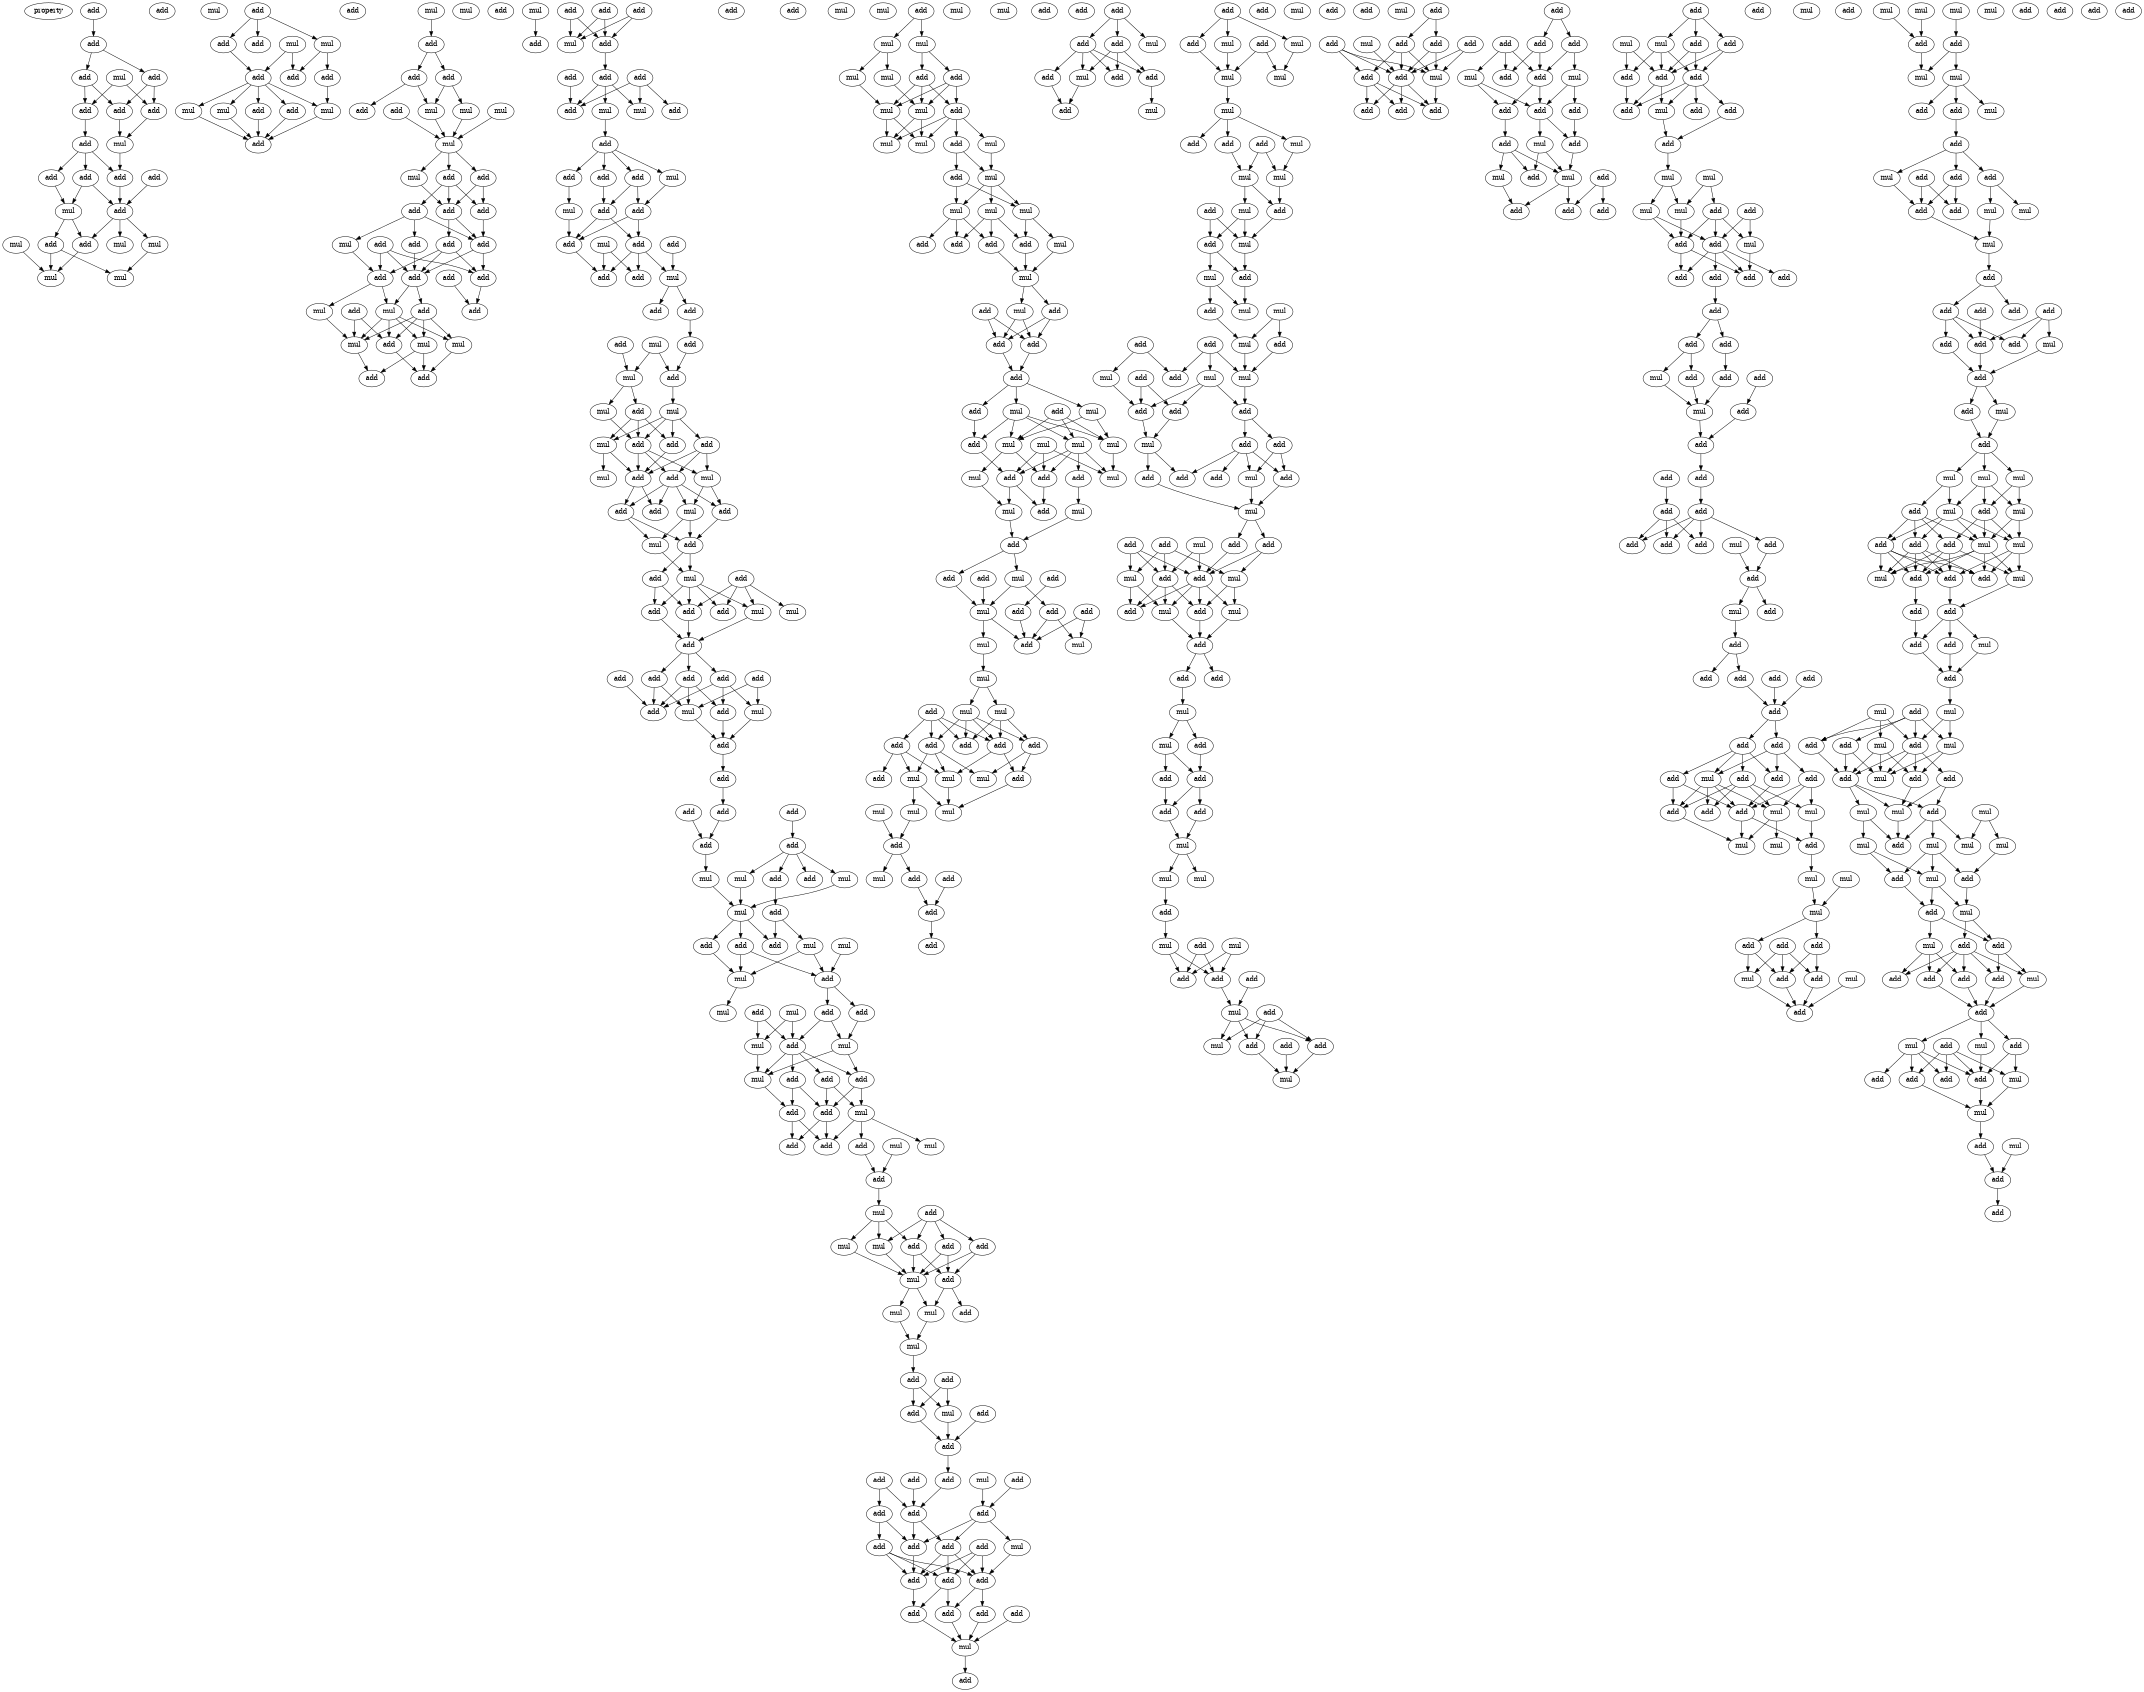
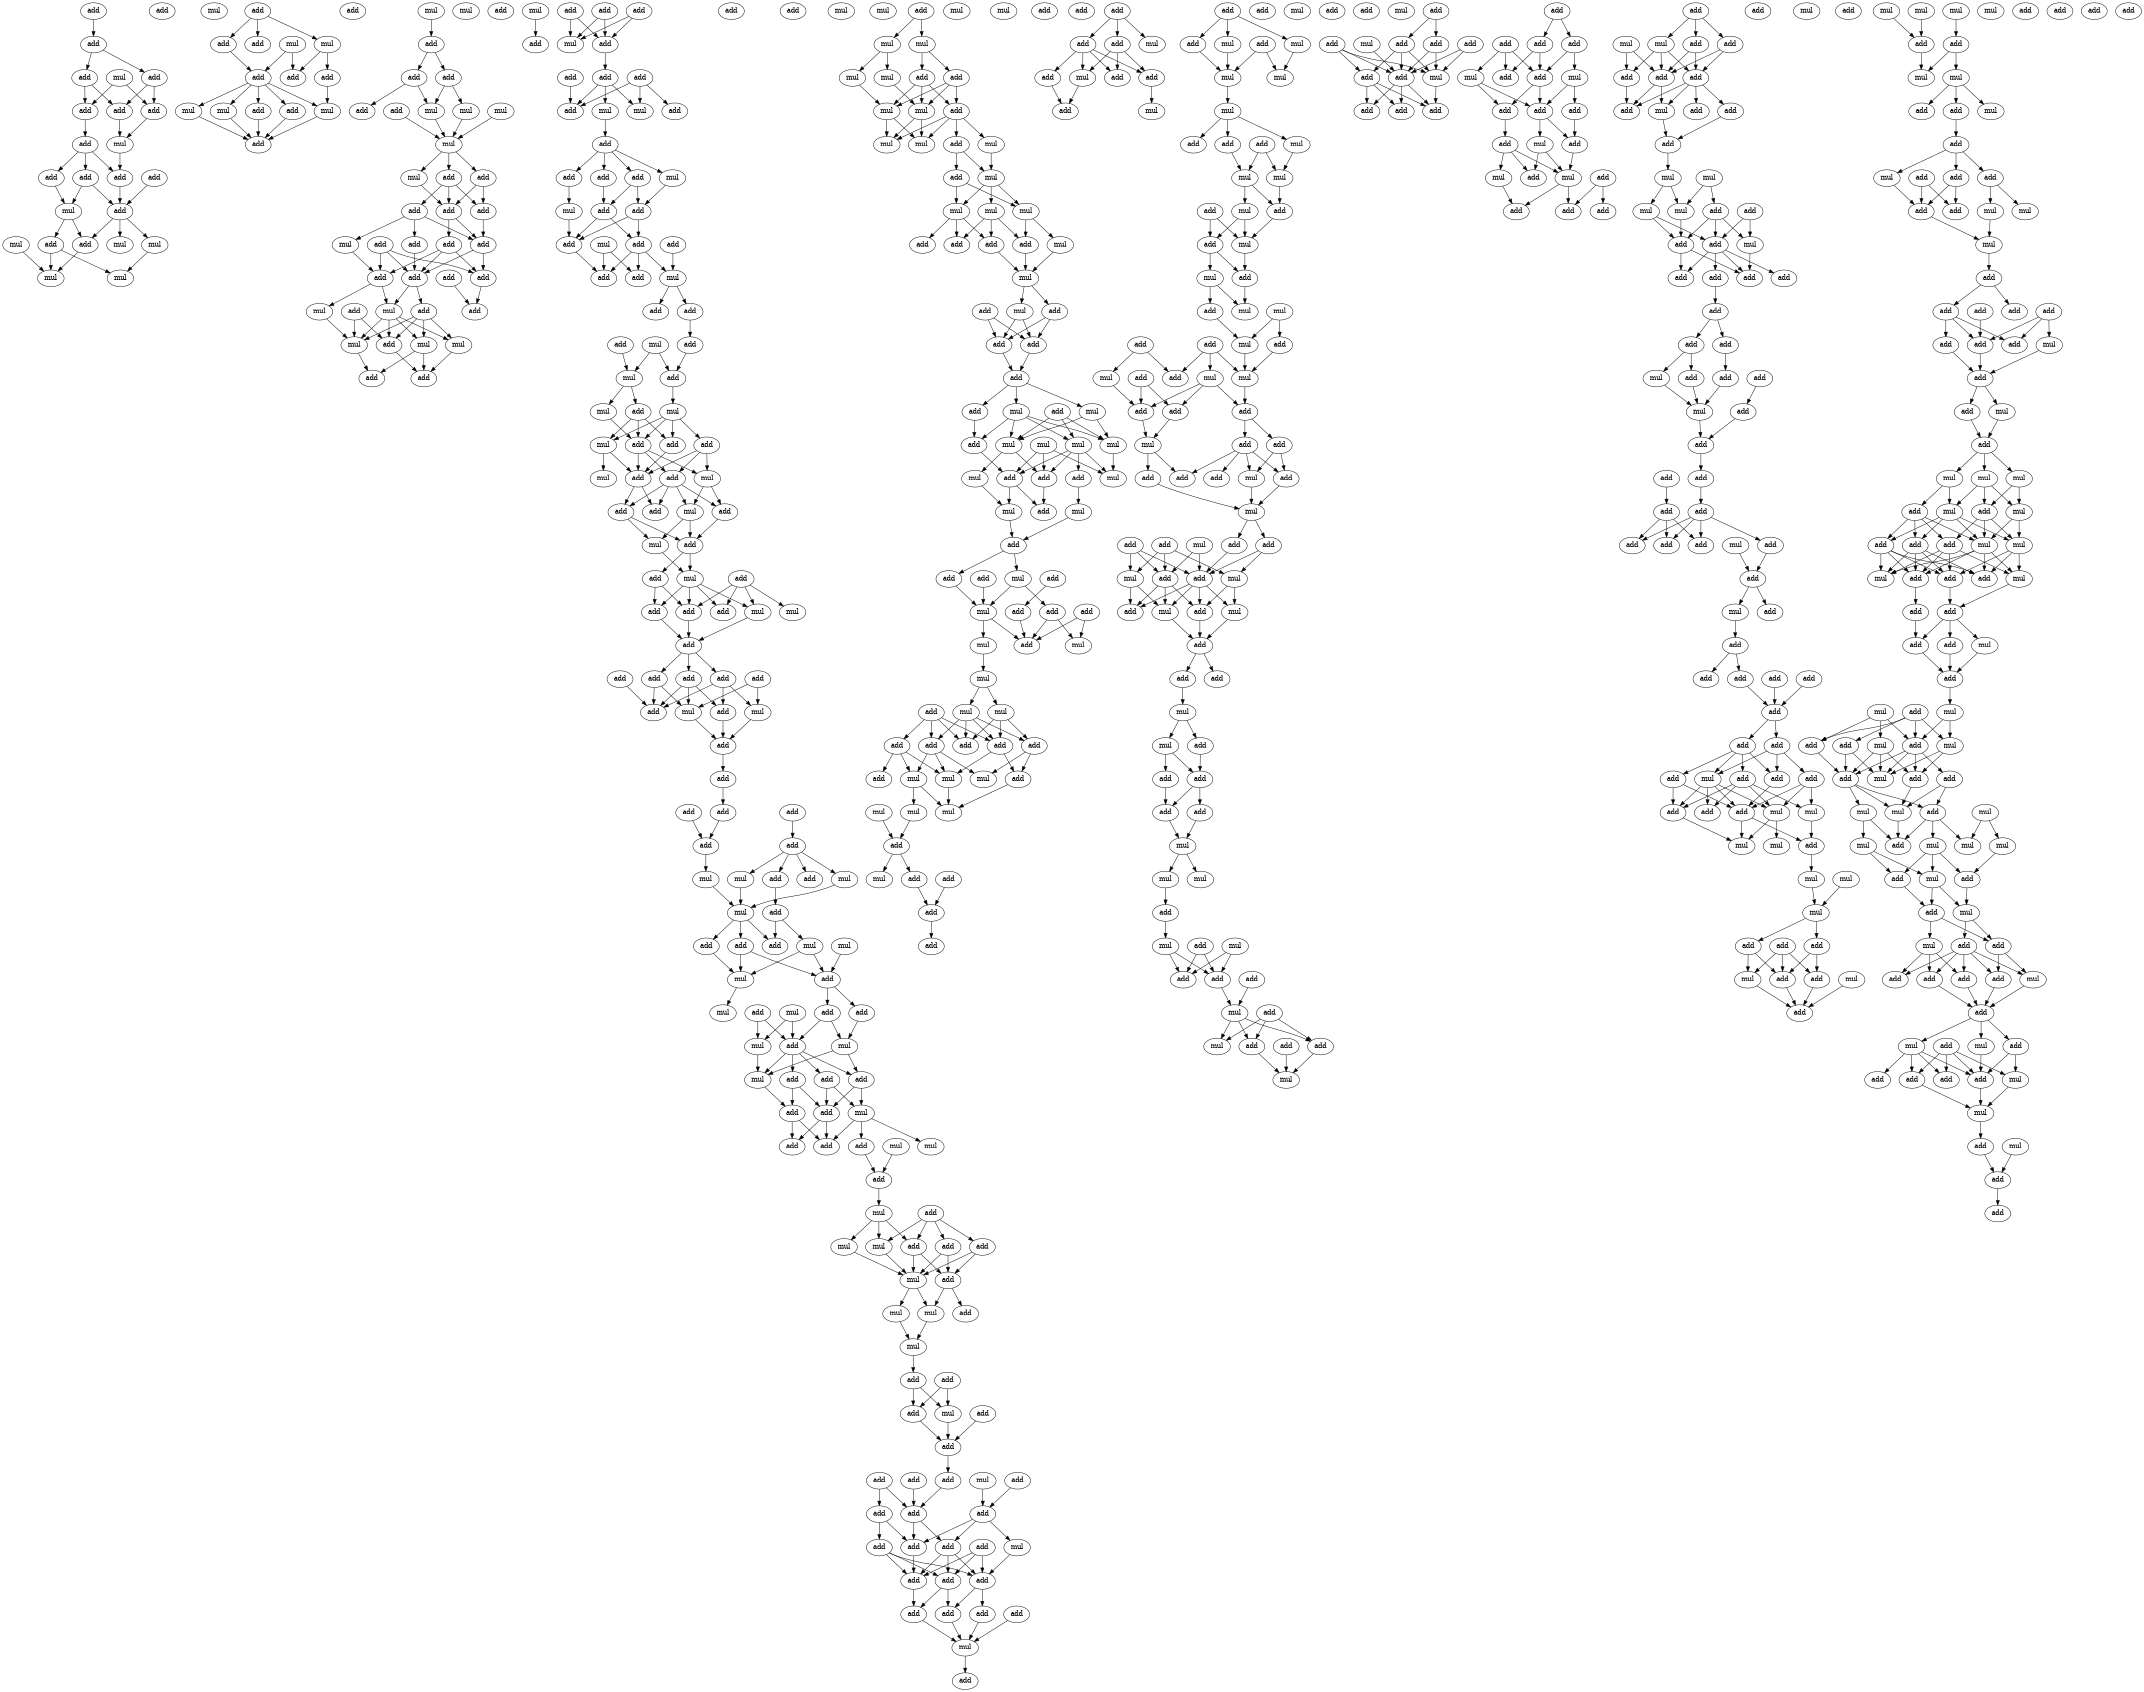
(49, 11) -> none
